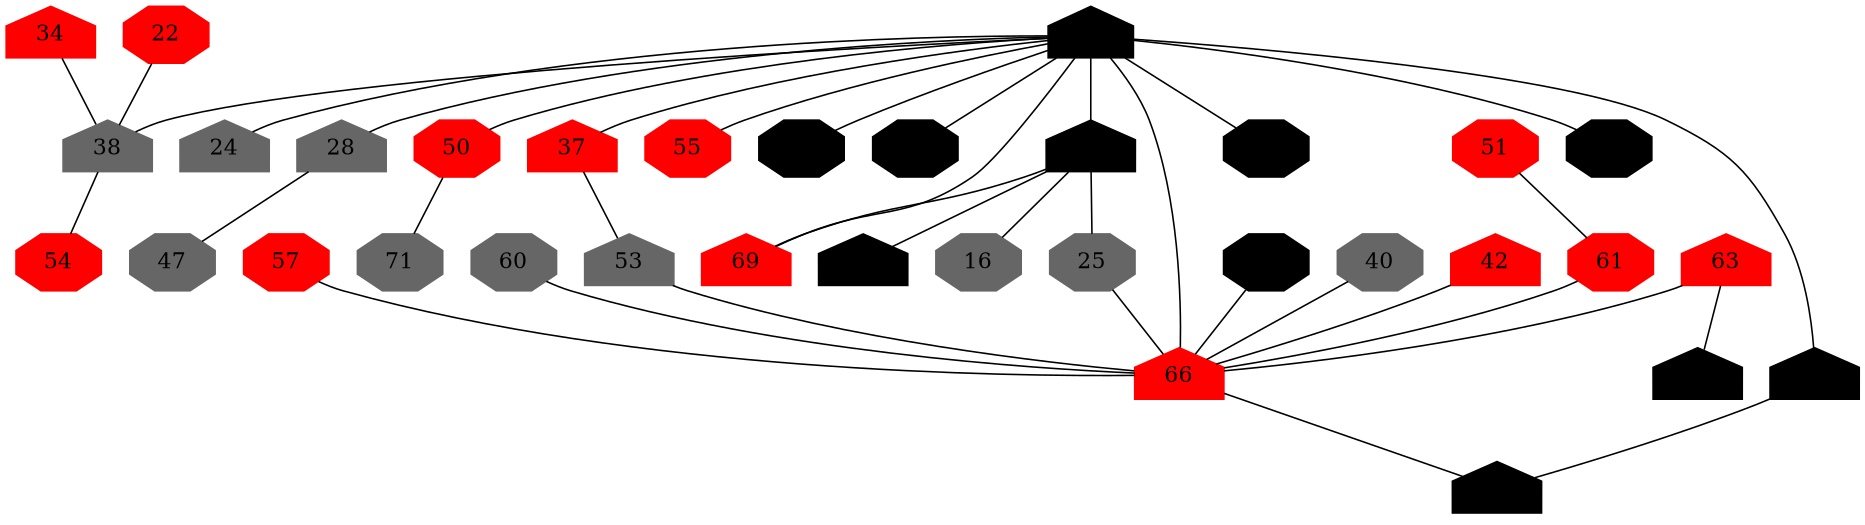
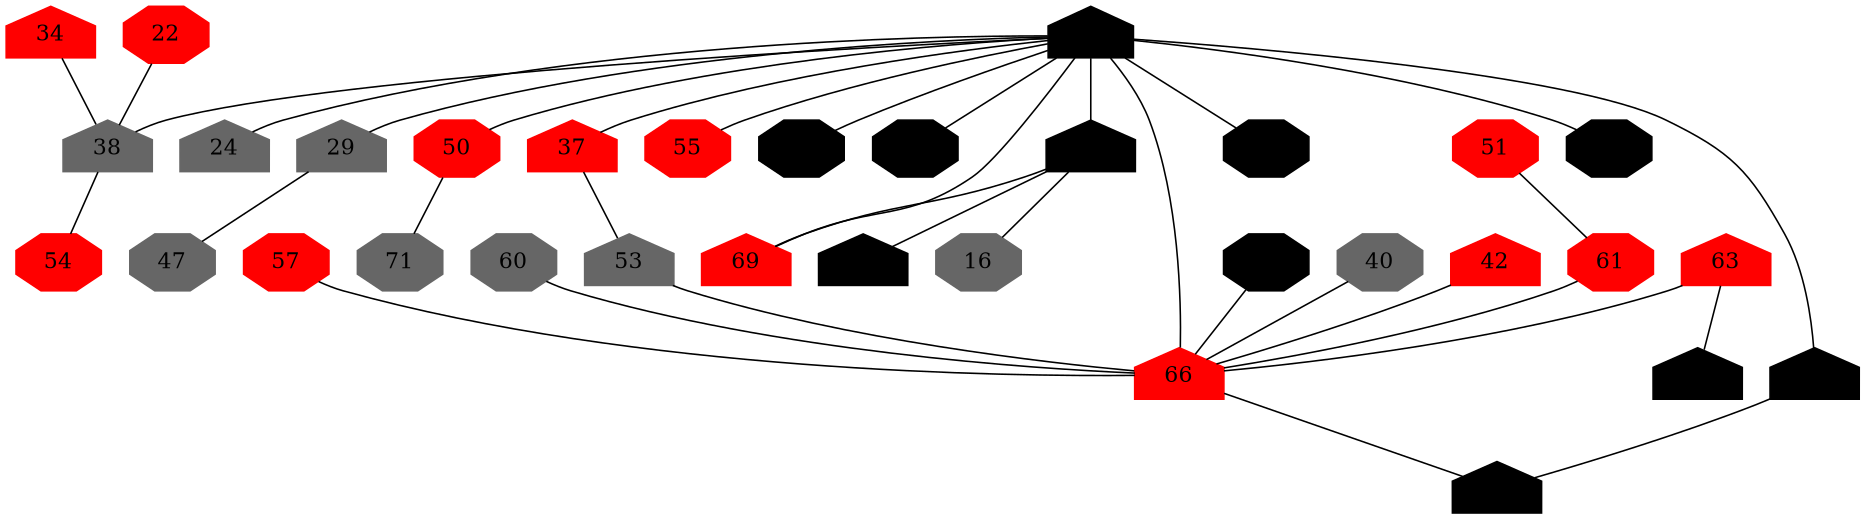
(342, 149) -> (342, 149)
(1092, 262) -> none
